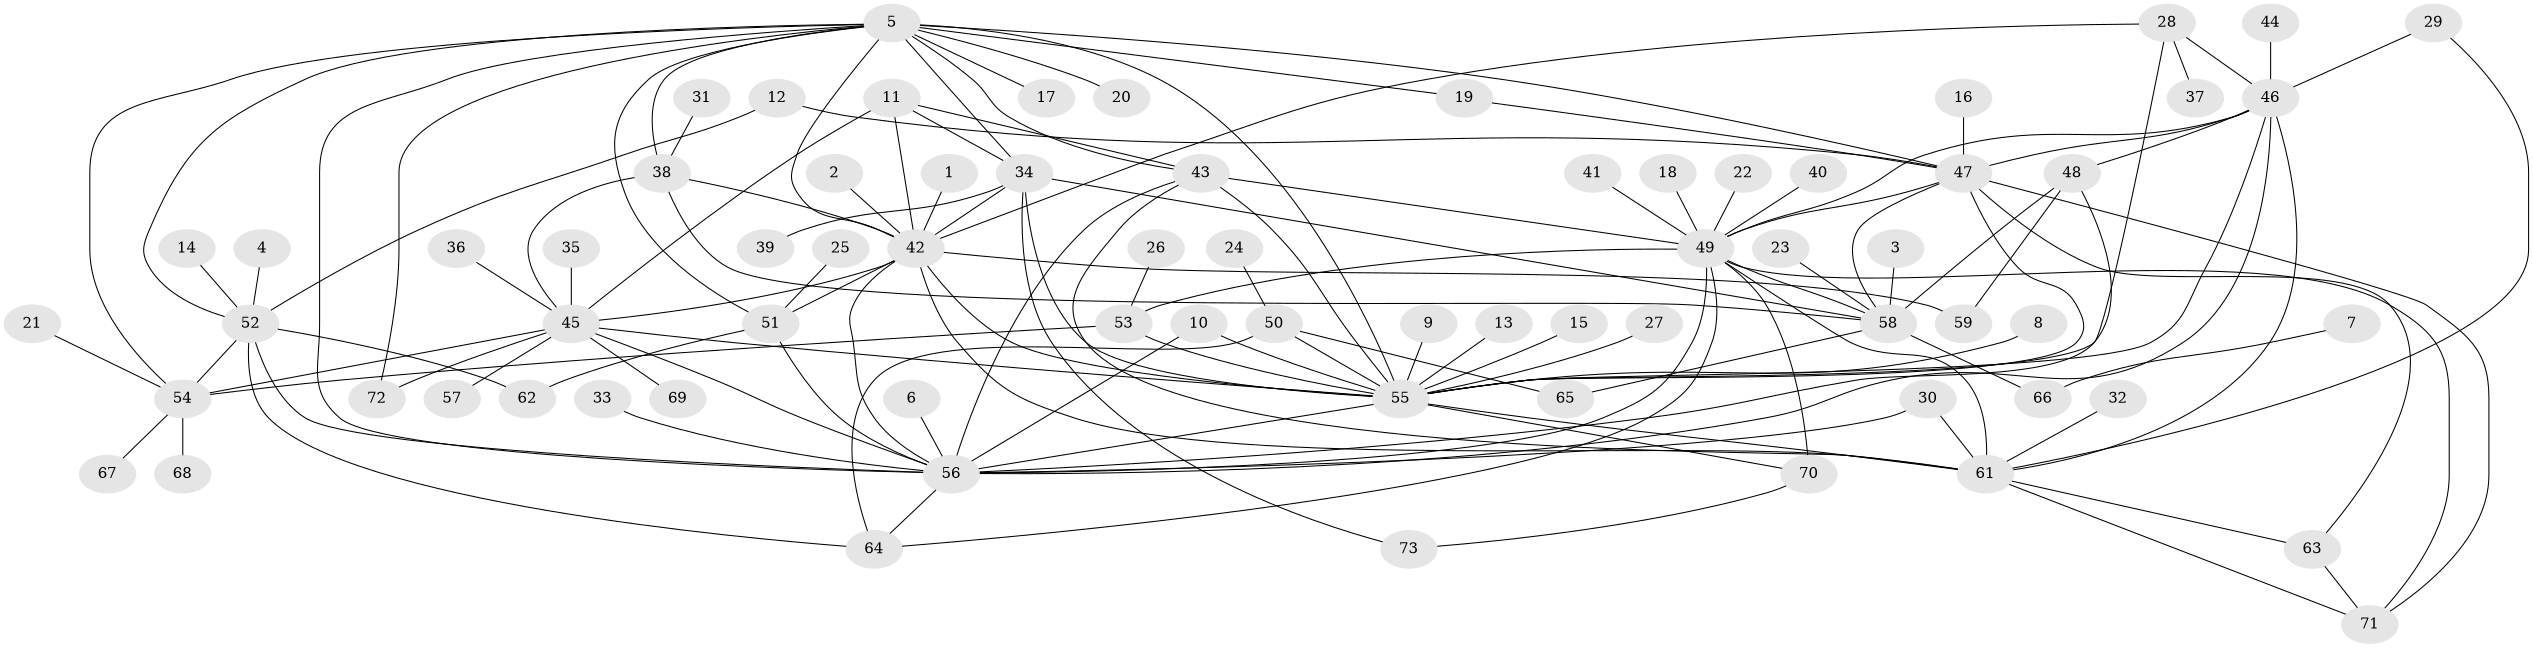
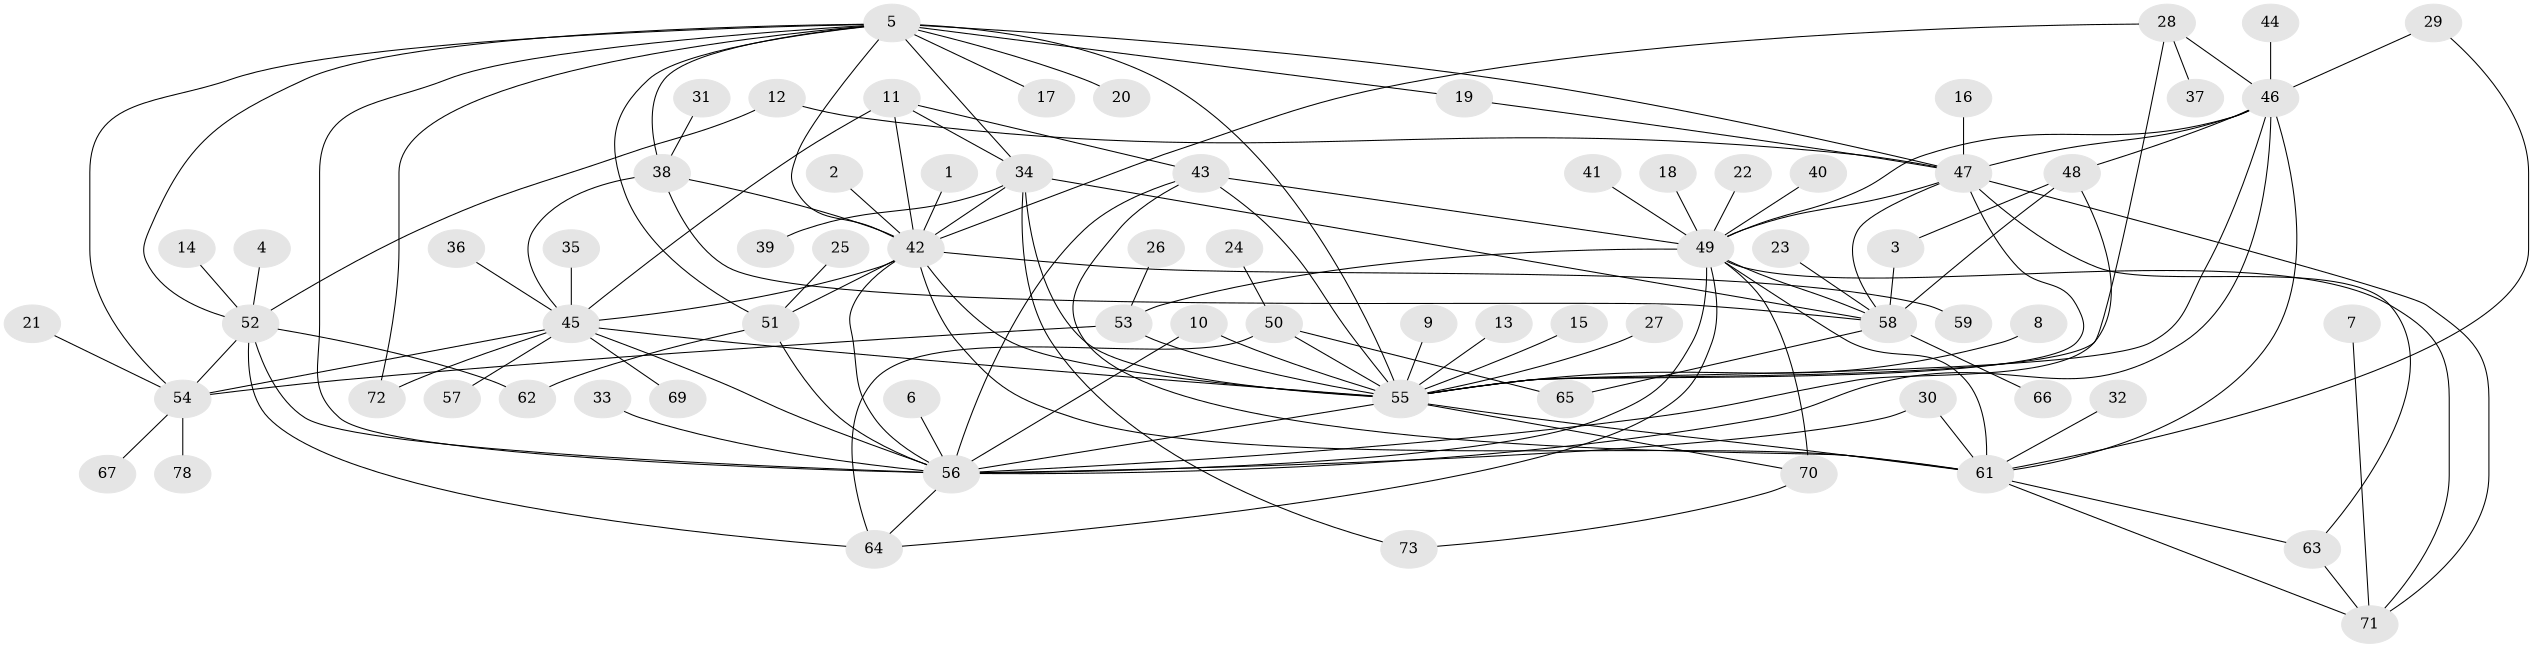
(1016, 121) -> none
(2018, 249) -> (1987, 210)
(2194, 355) -> (2361, 474)
(183, 474) -> (183, 474)
